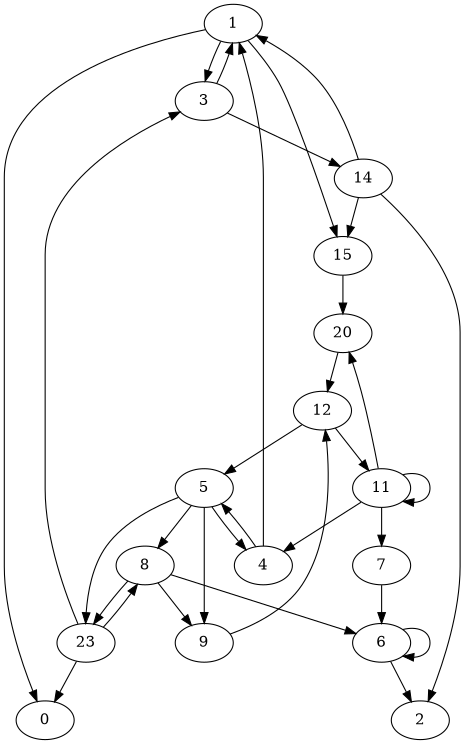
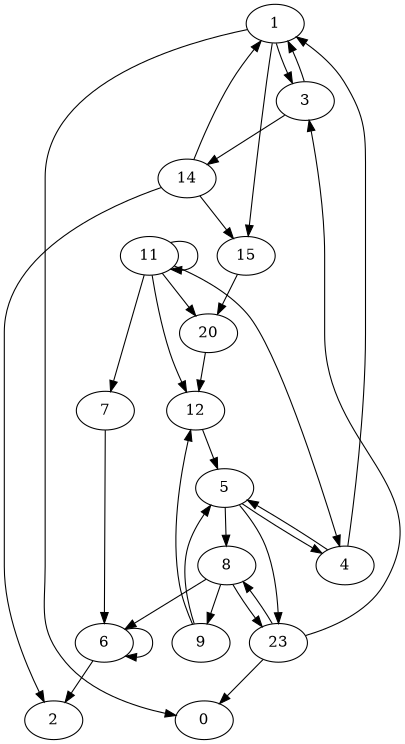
(349, 445) -> (163, 330)
(204, 560) -> (185, 567)
